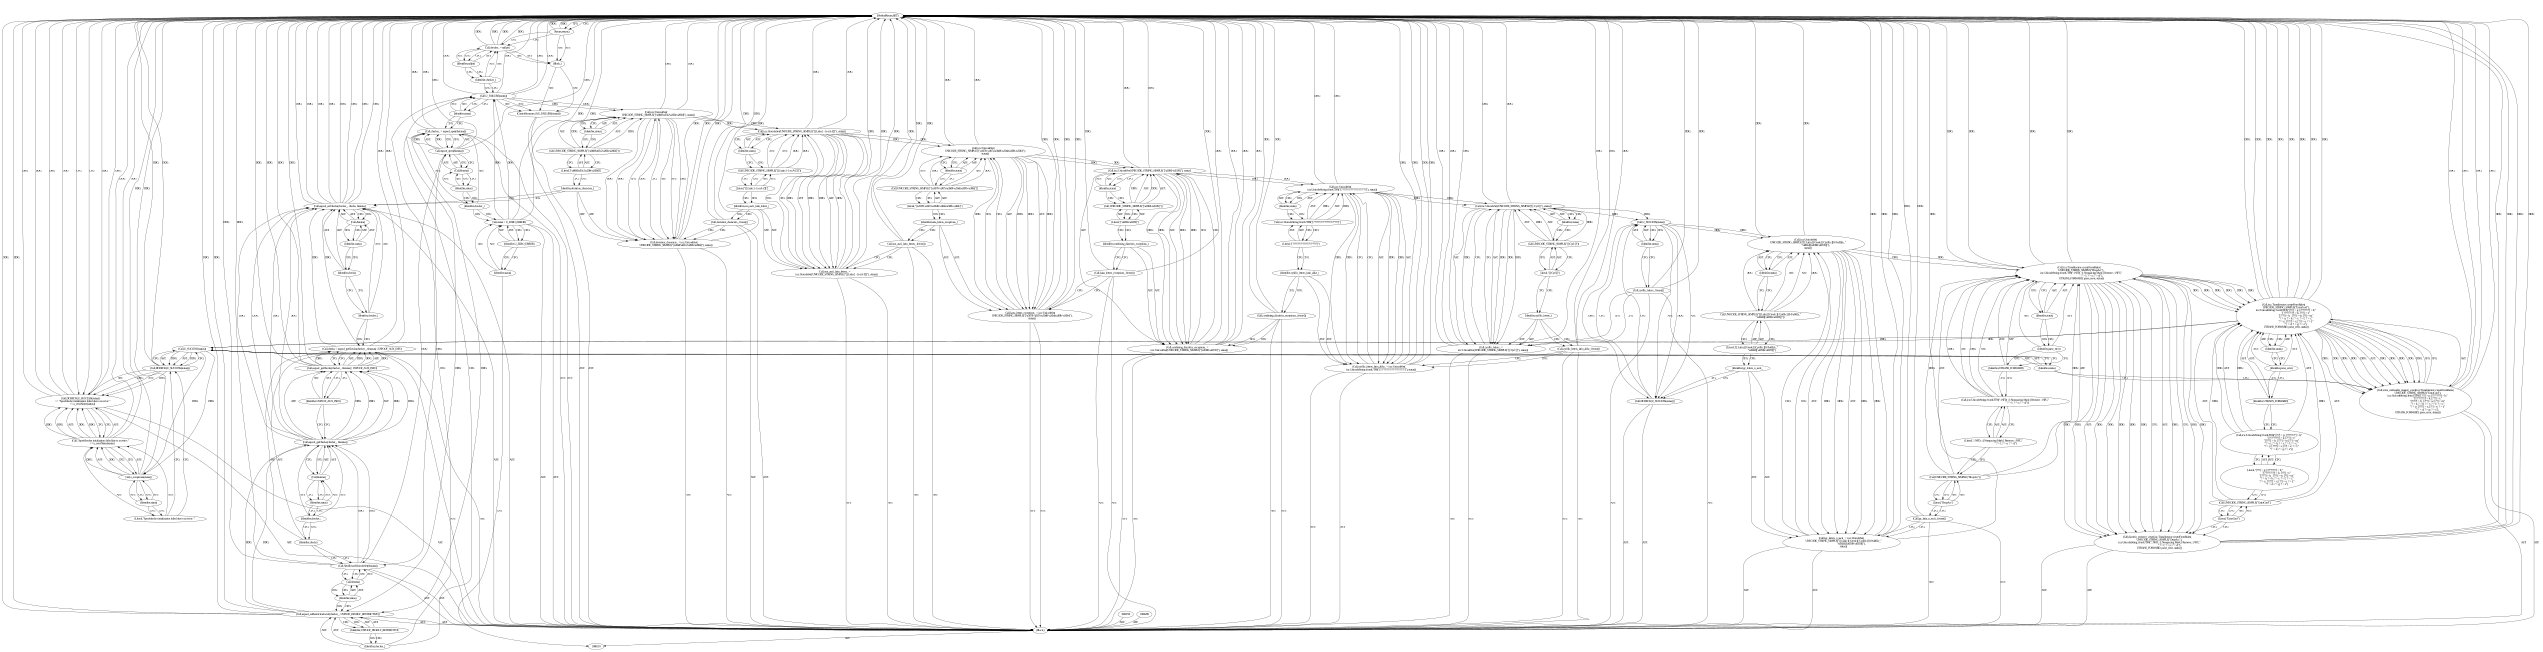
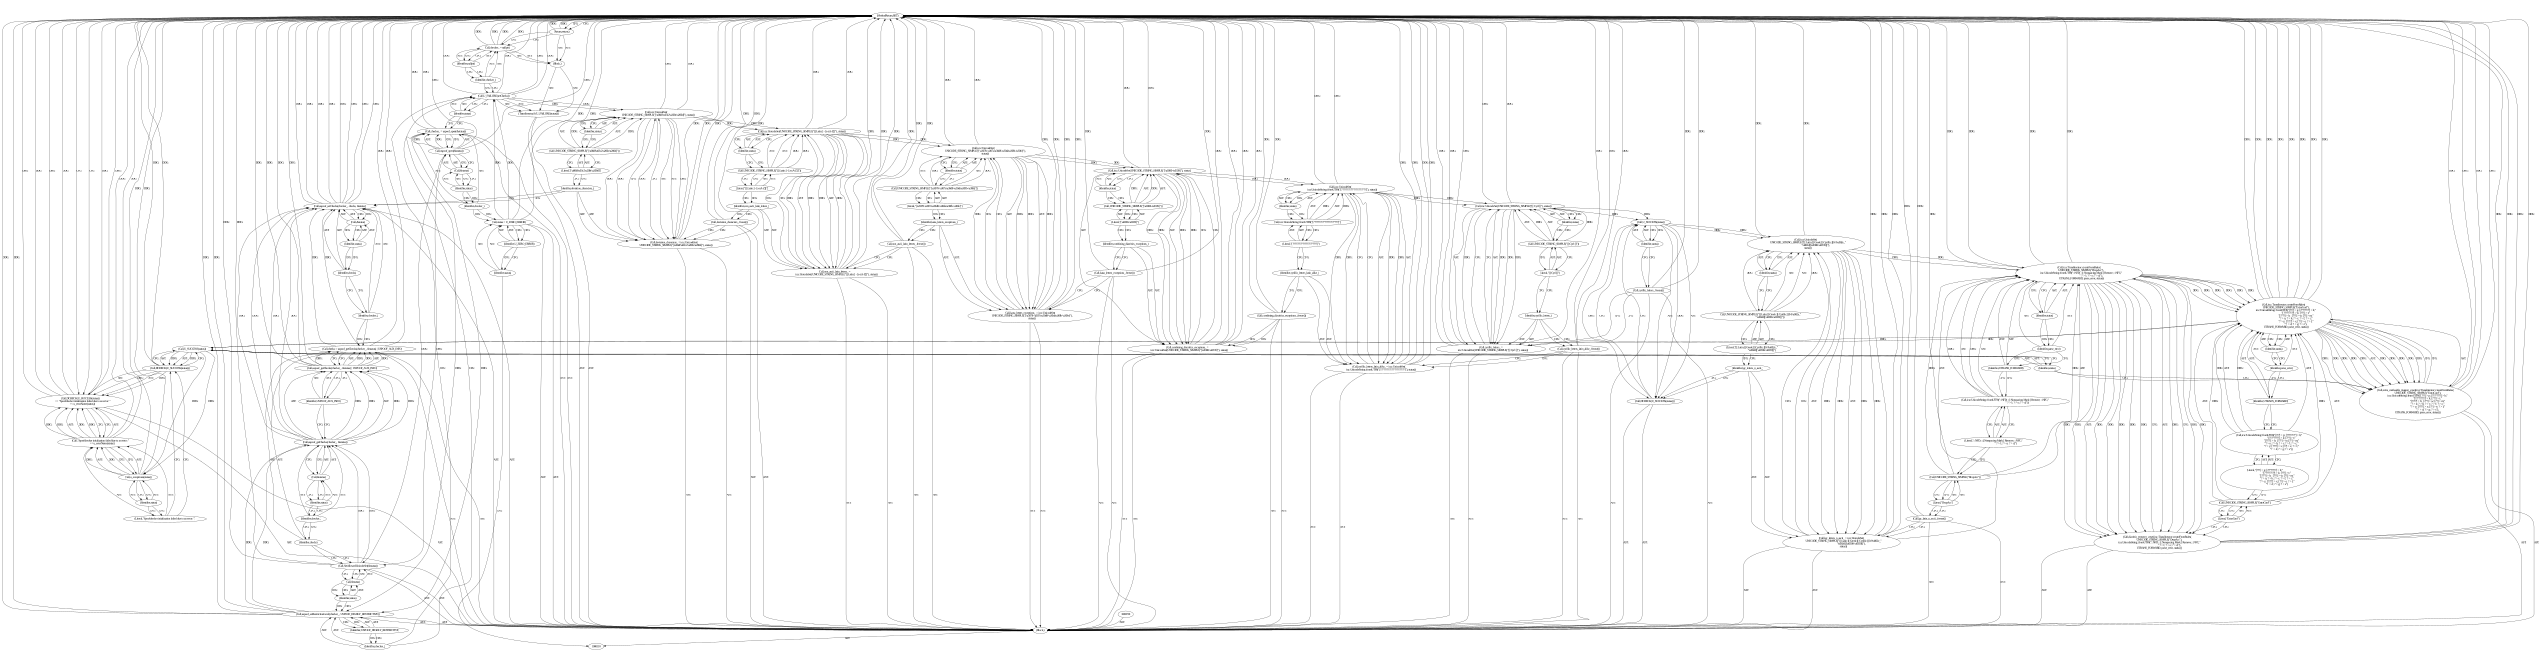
(494, 96) -> (494, 96)
(539, 114) -> (539, 114)
(1144, 614) -> none
